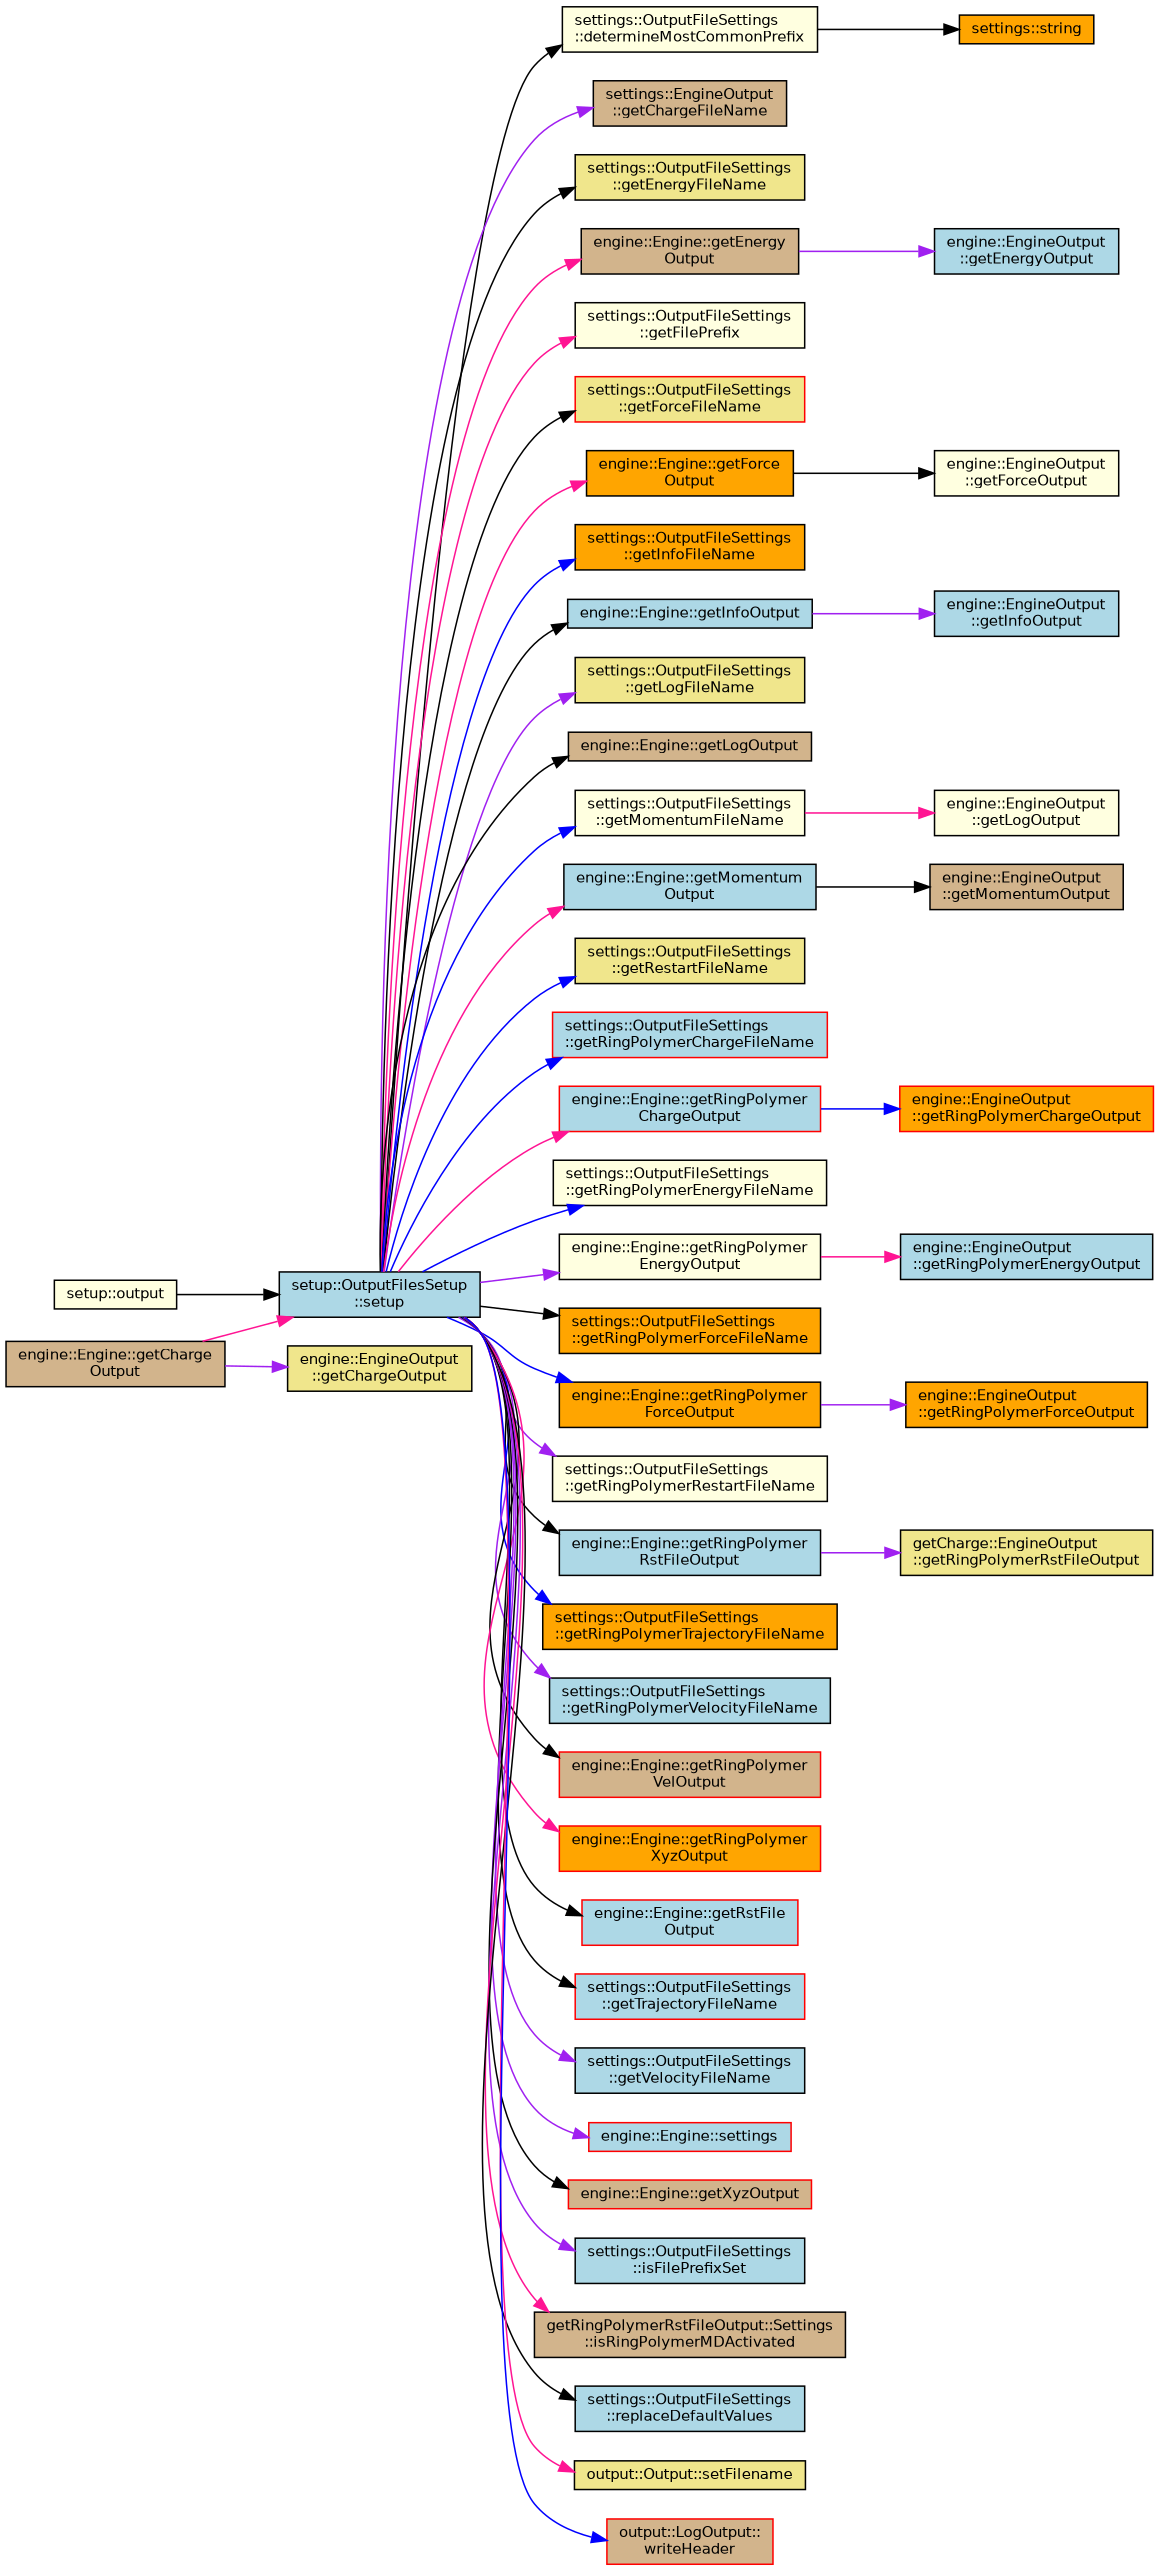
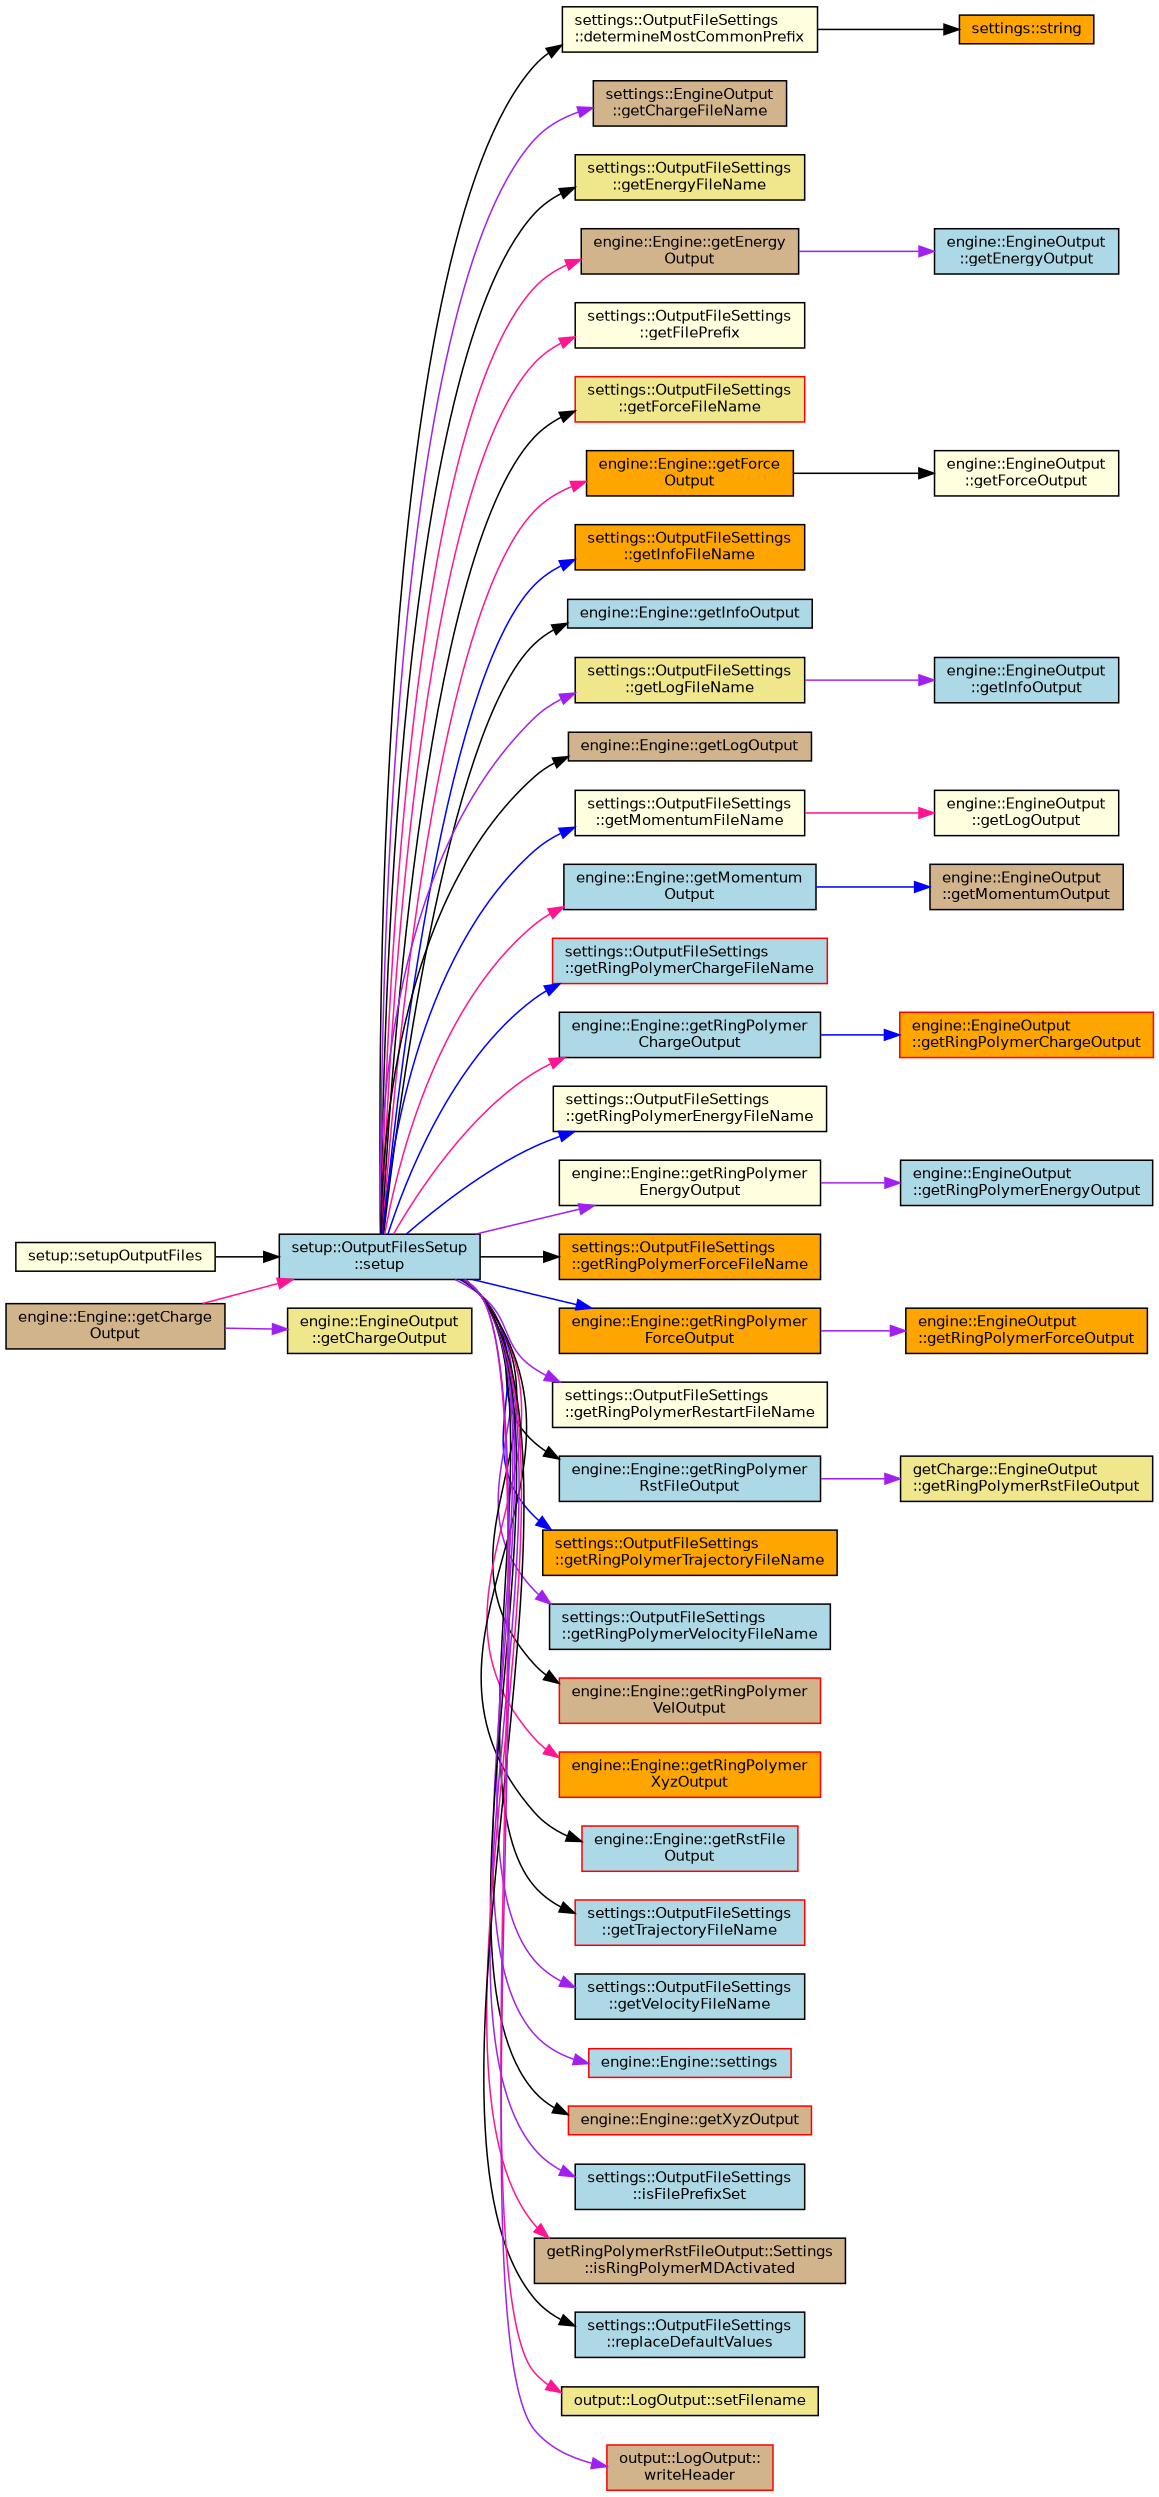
(866, 614) -> (862, 680)
(865, 887) -> (865, 887)
(690, 961) -> none
(690, 1109) -> (690, 1035)
(853, 1257) -> (853, 1183)
(115, 1295) -> (115, 1257)
(504, 1941) -> (505, 1886)
(690, 2475) -> (690, 2401)
